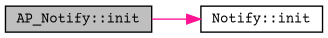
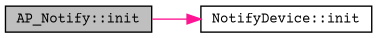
(262, 19) -> (286, 19)
